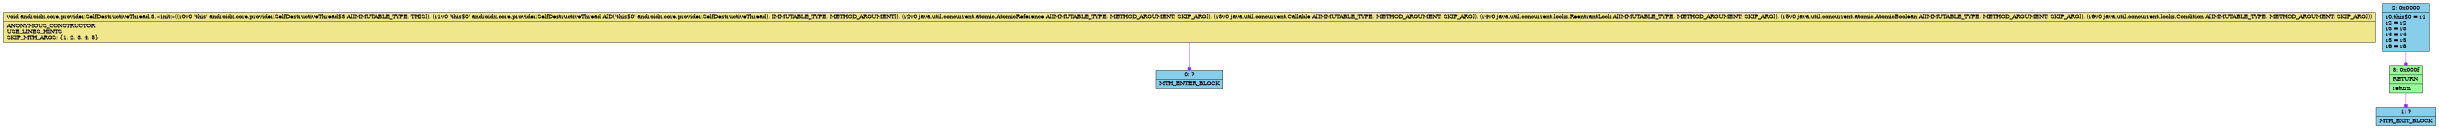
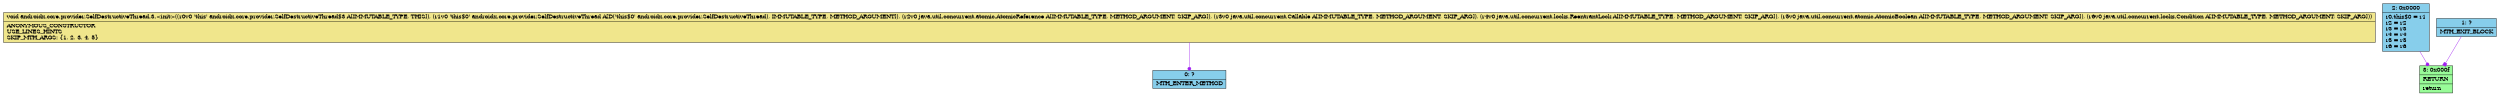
(1189, 84) -> (1189, 84)
(2406, 98) -> (2454, 49)
